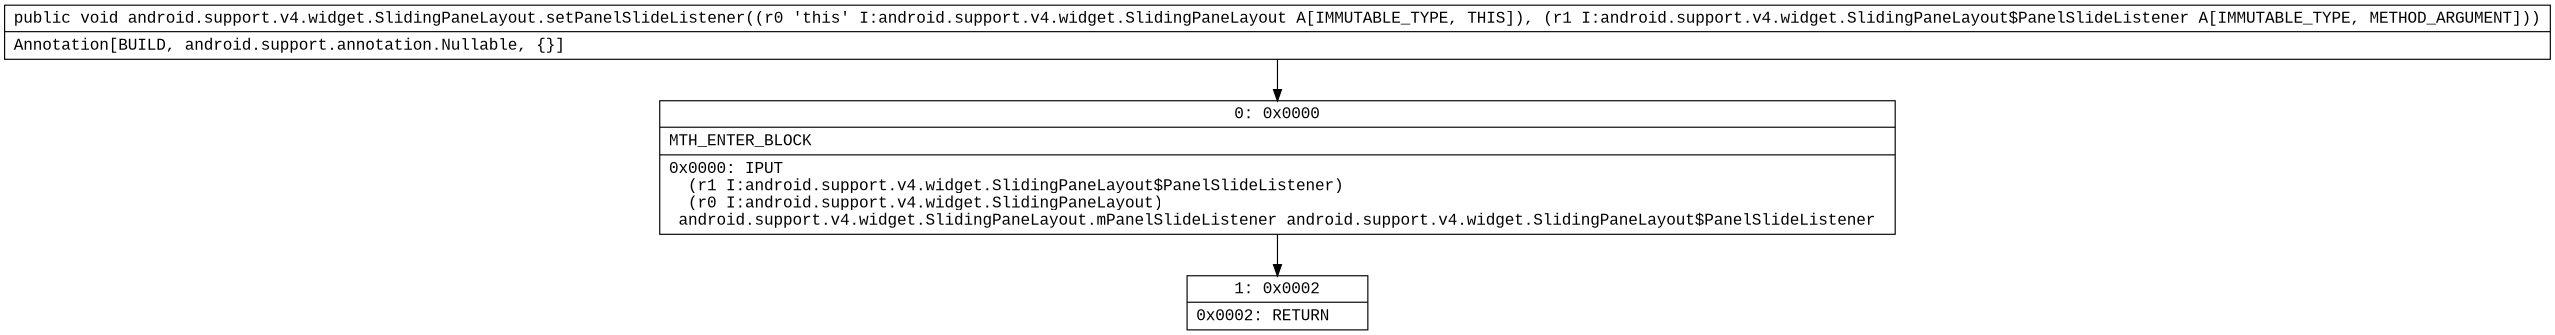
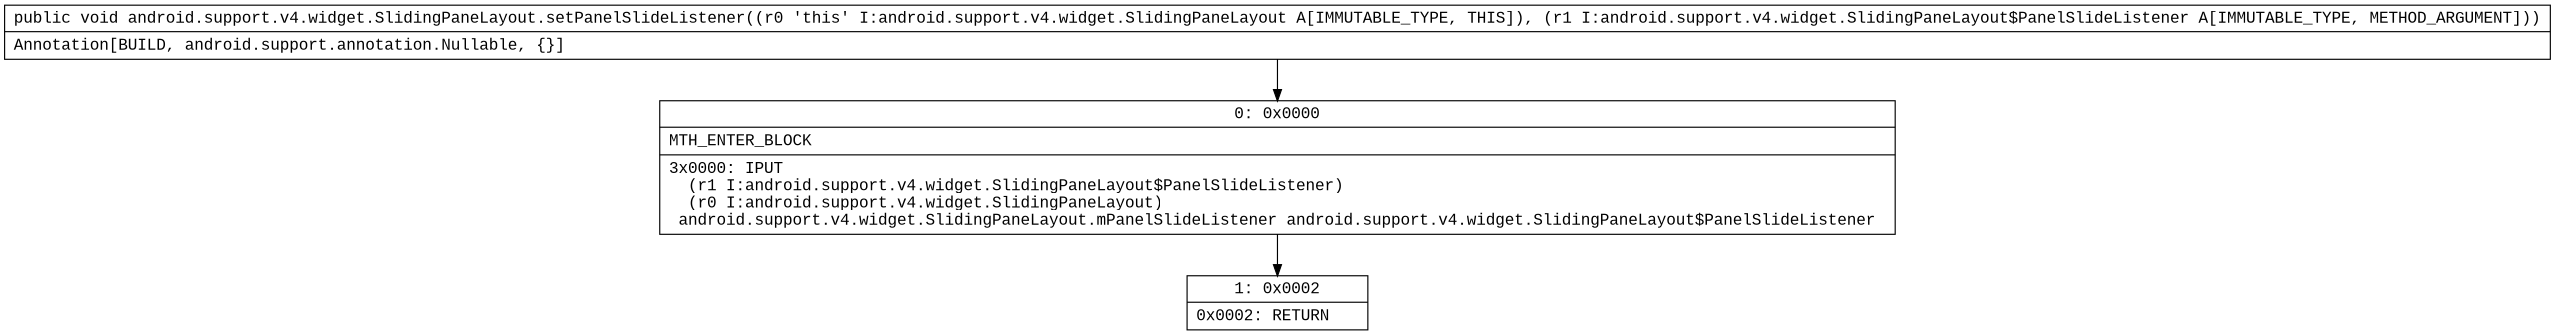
(736, 168) -> (736, 168)
